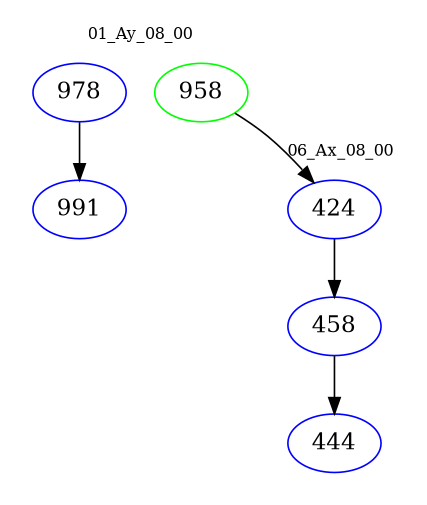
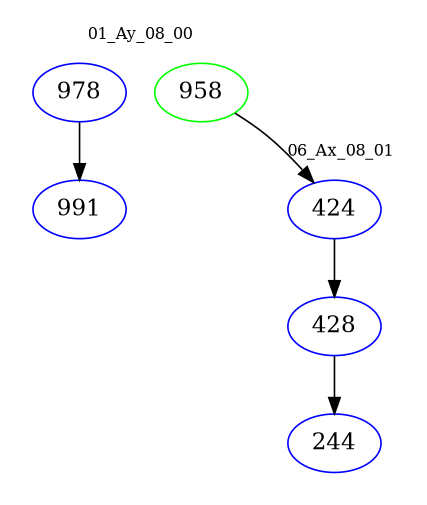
(341, 152) -> (341, 152)
(334, 326) -> (334, 326)
(334, 443) -> (334, 443)
